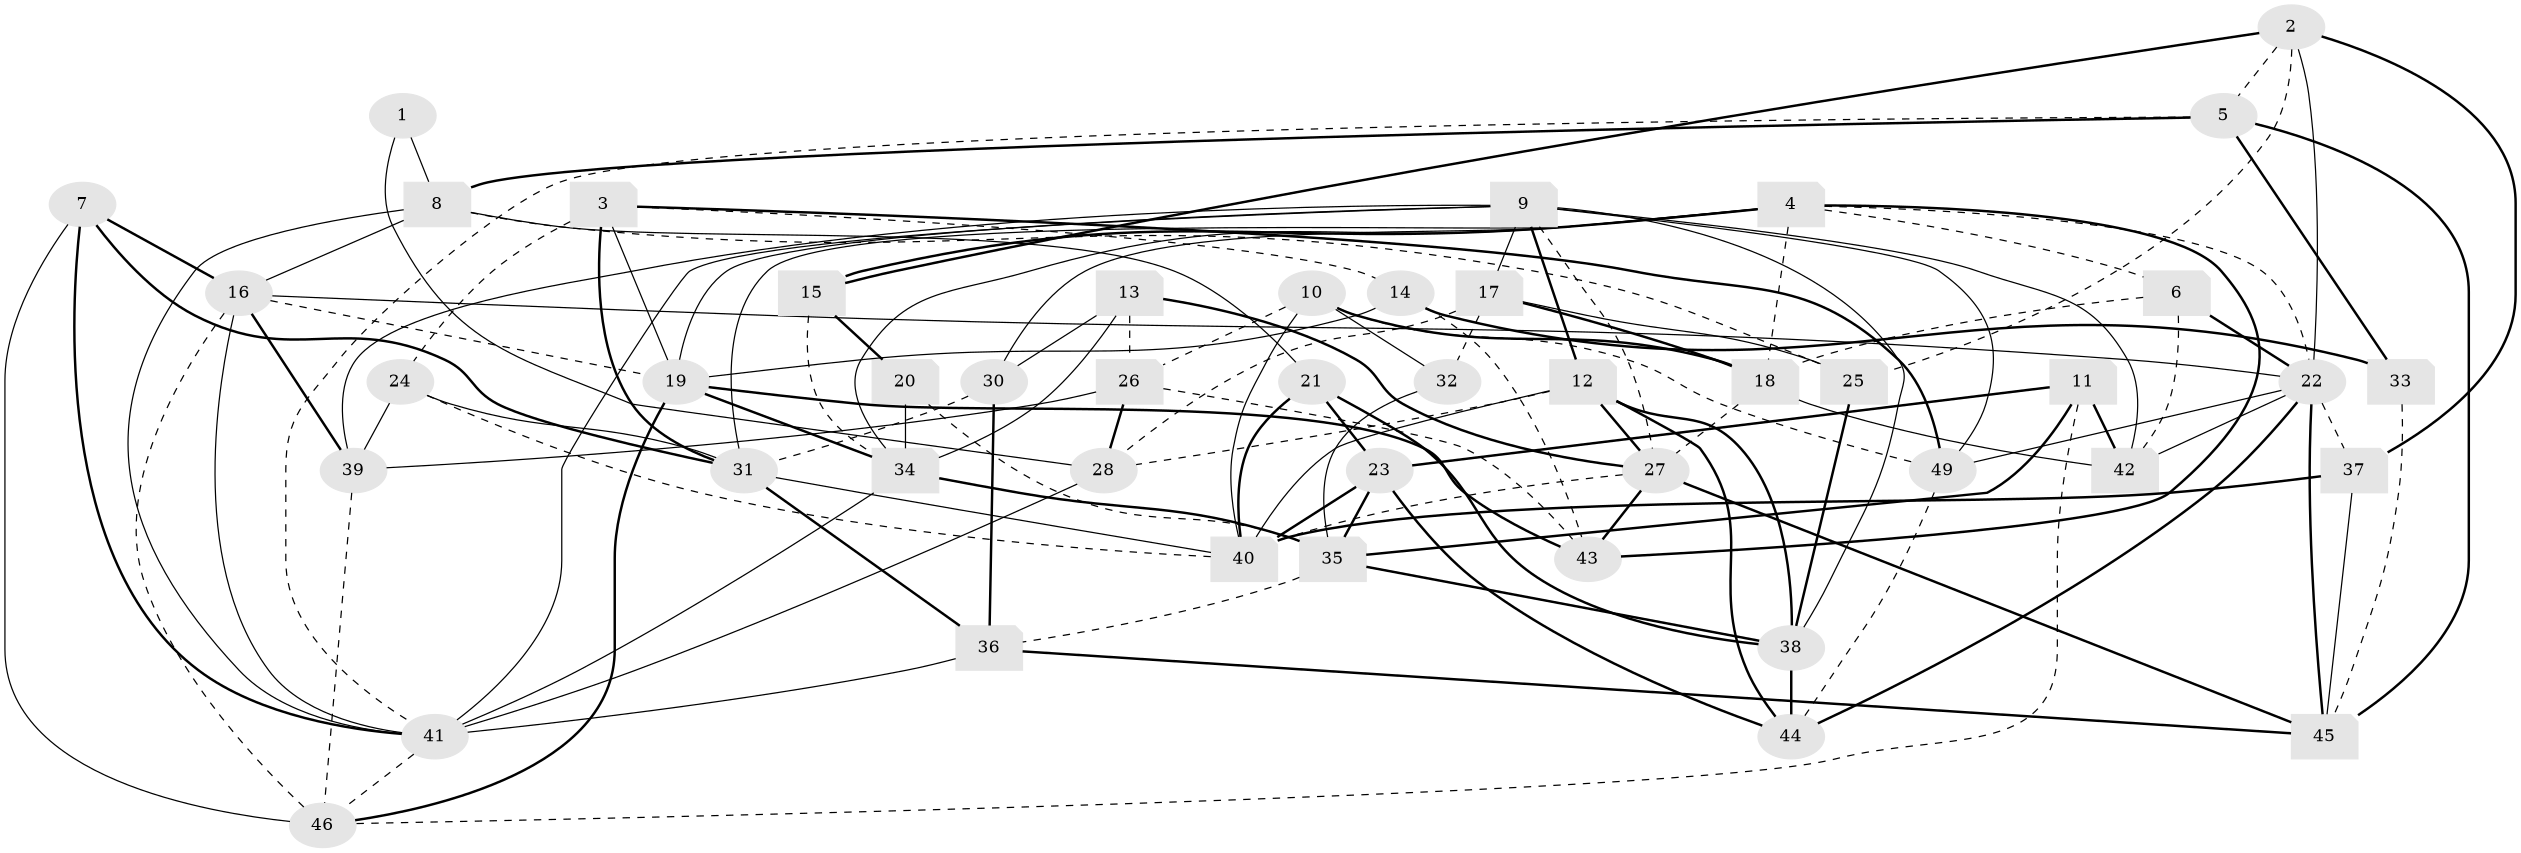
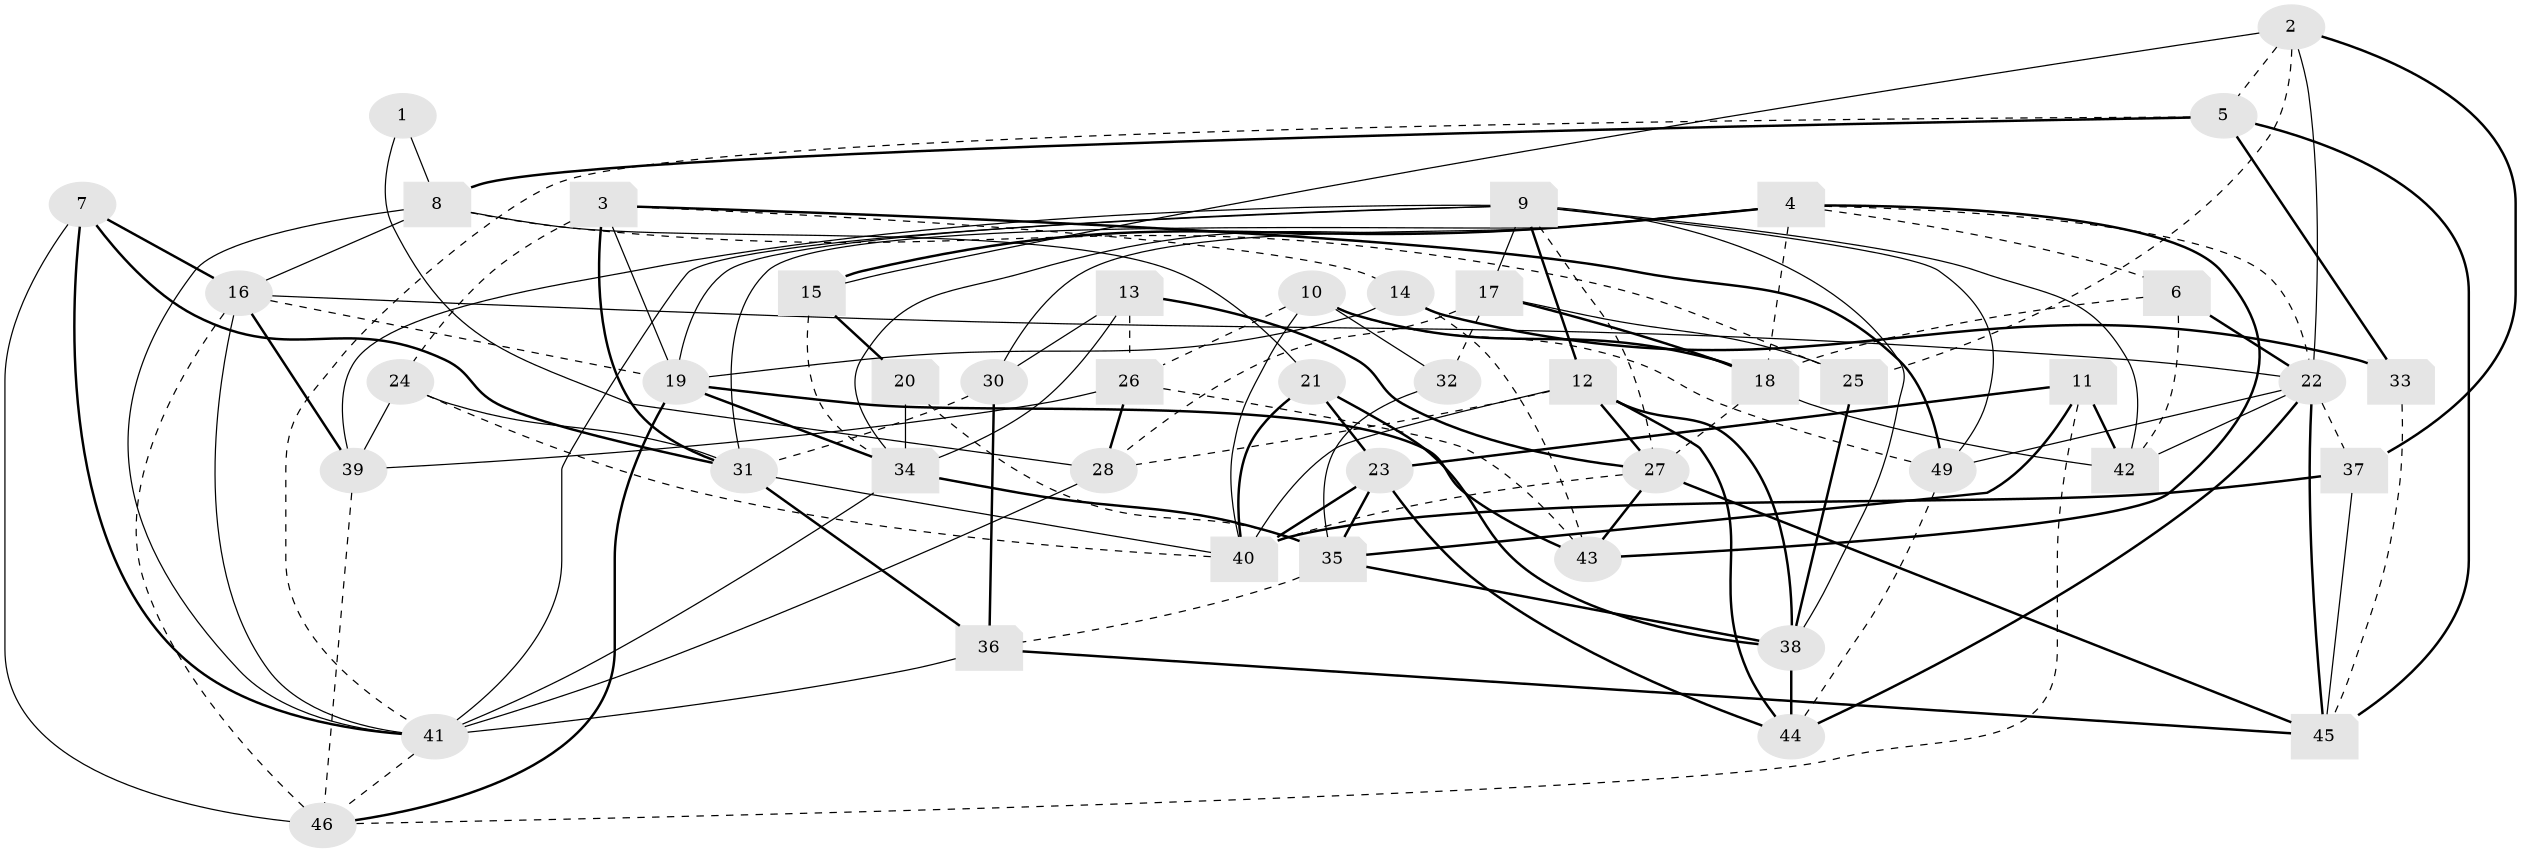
(1550, 147) -> (1550, 147)
